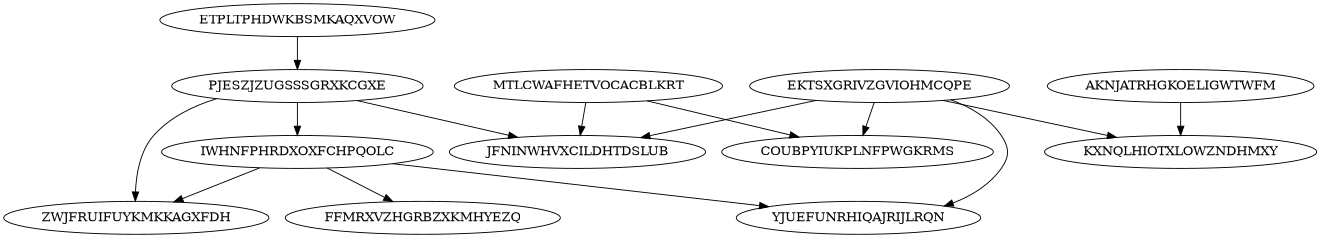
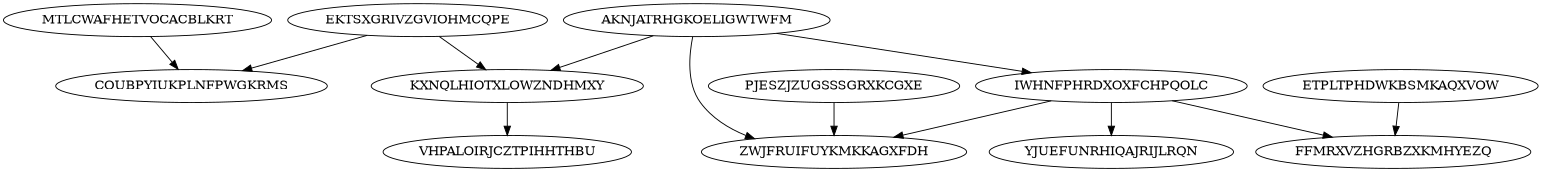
(297, 49) -> (1397, 114)
none -> (698, 98)
(297, 114) -> (899, 52)
(1007, 151) -> none
none -> (507, 152)
(577, 152) -> none
